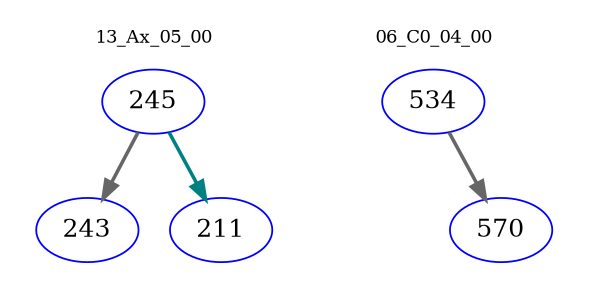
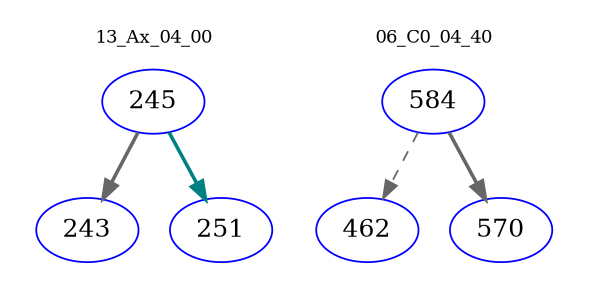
(154, 38) -> (154, 38)
(434, 38) -> (434, 38)
(433, 102) -> (433, 102)
(221, 230) -> (221, 230)
none -> (367, 230)
